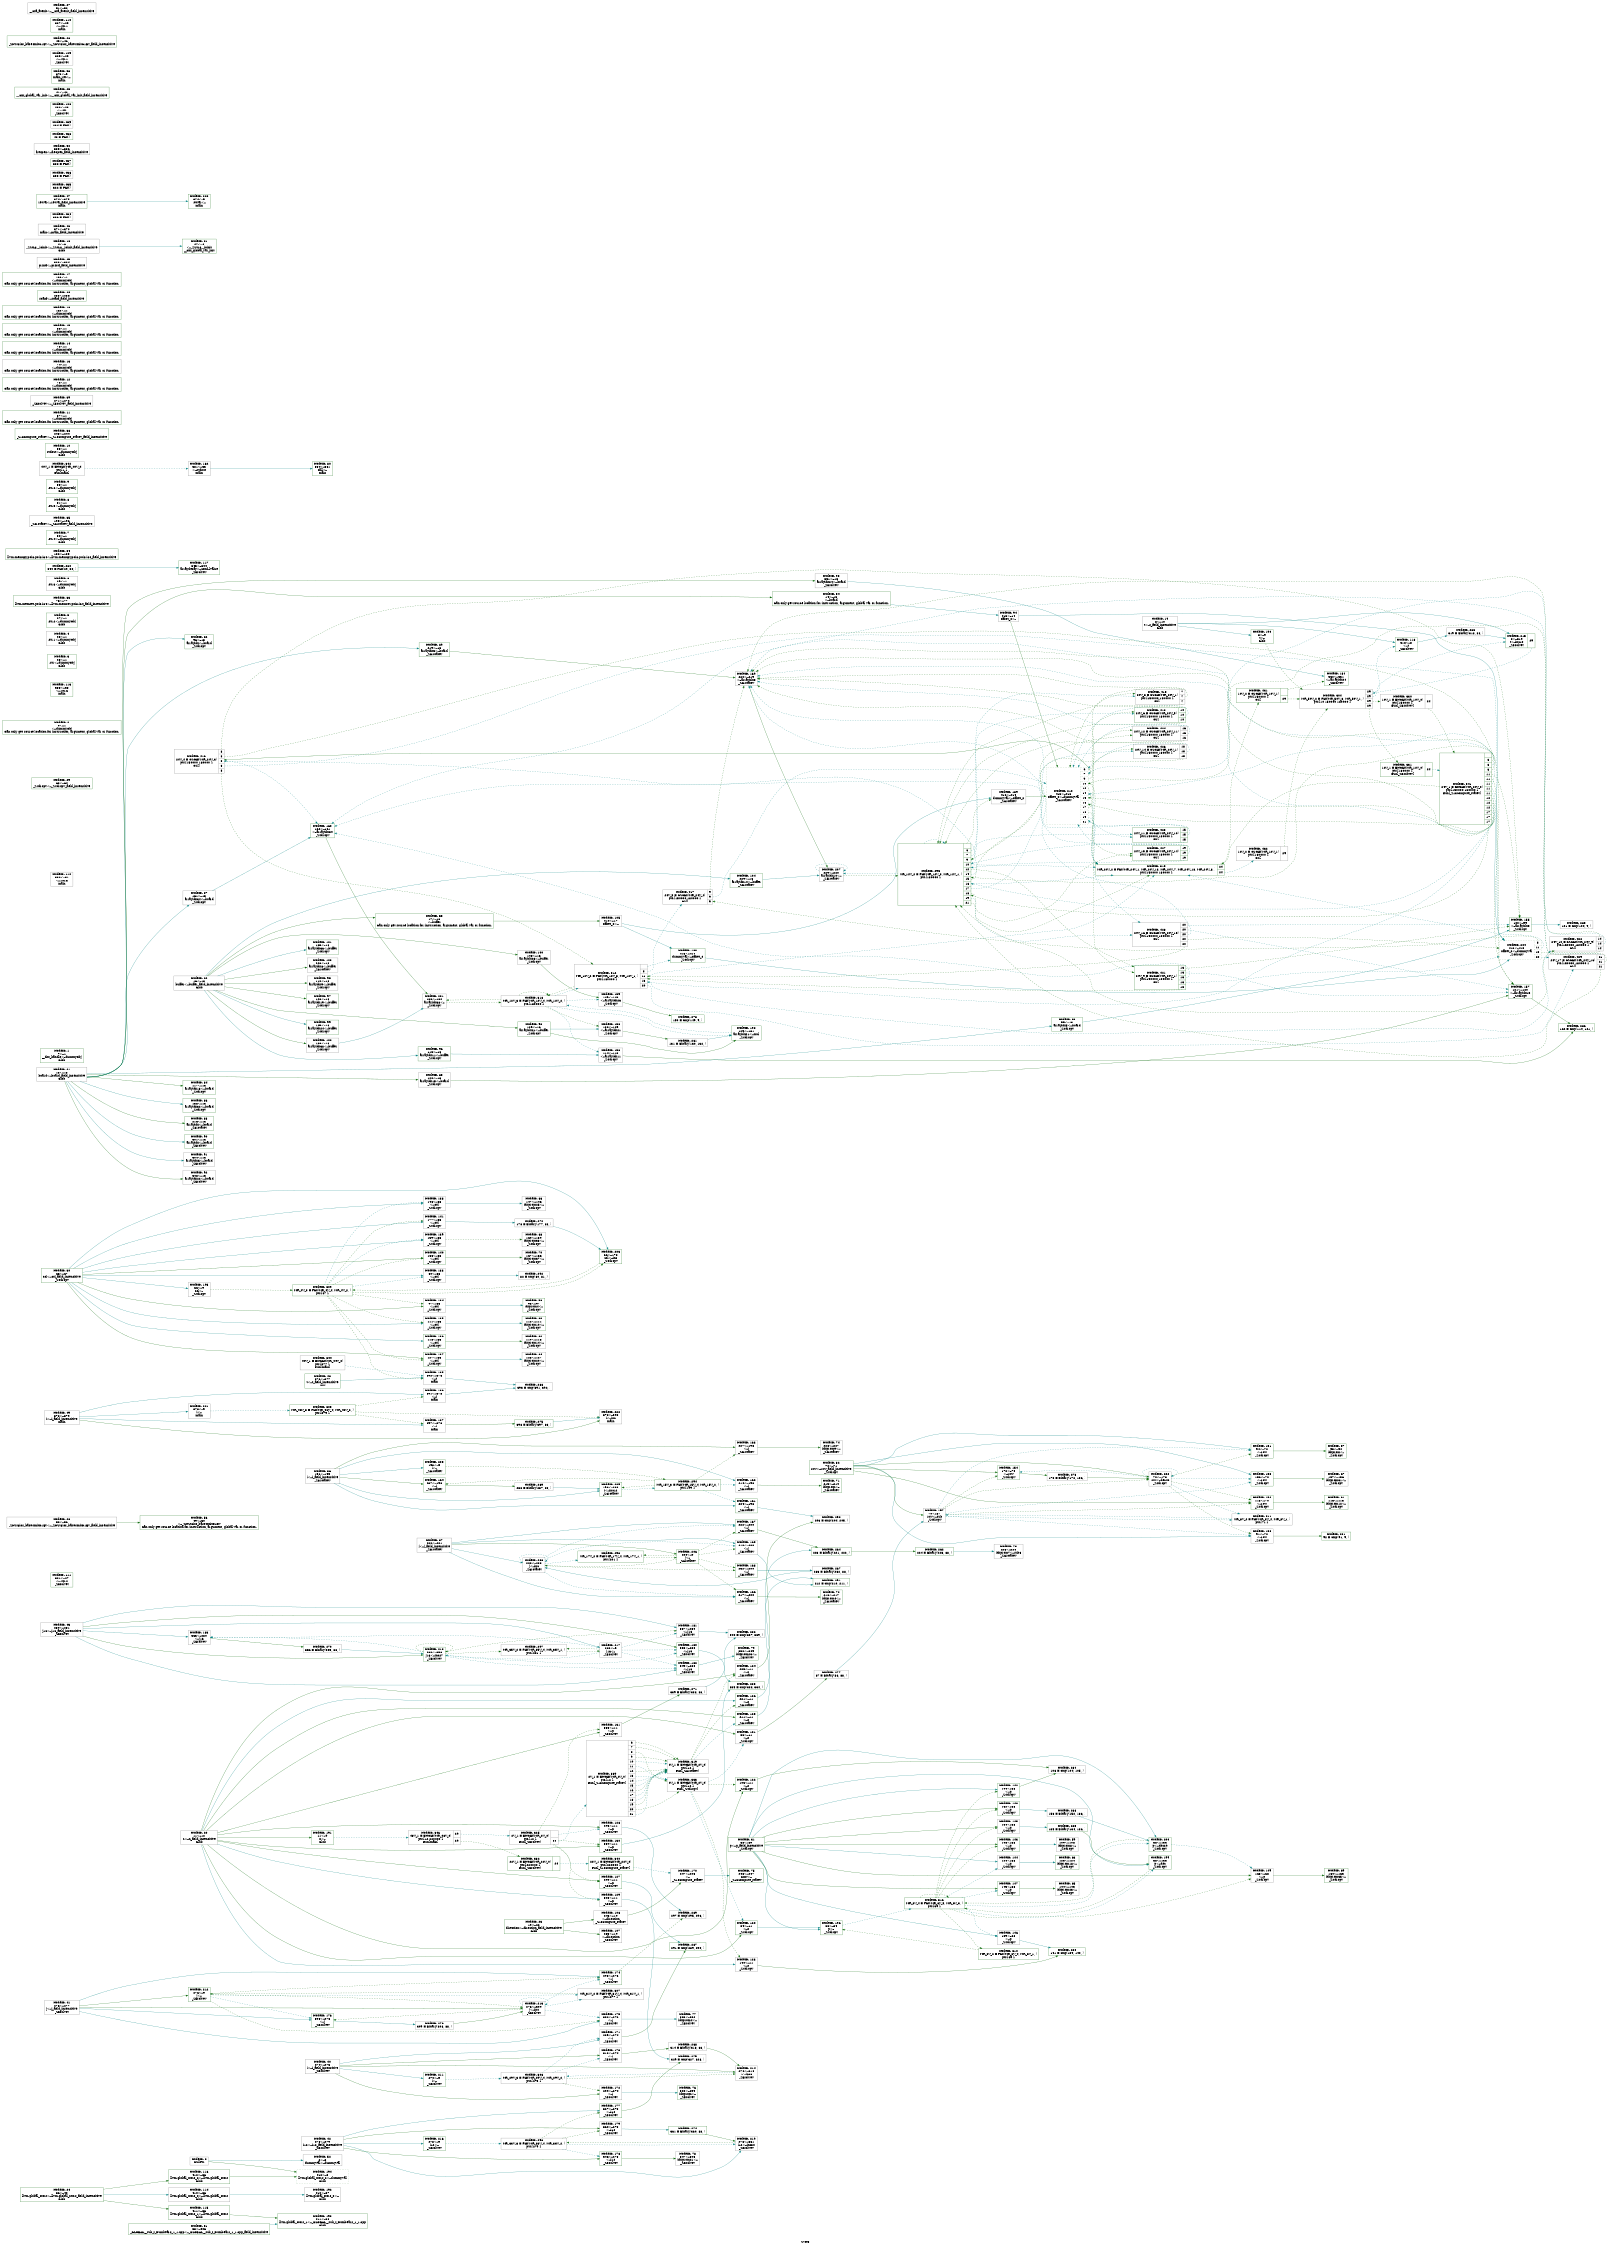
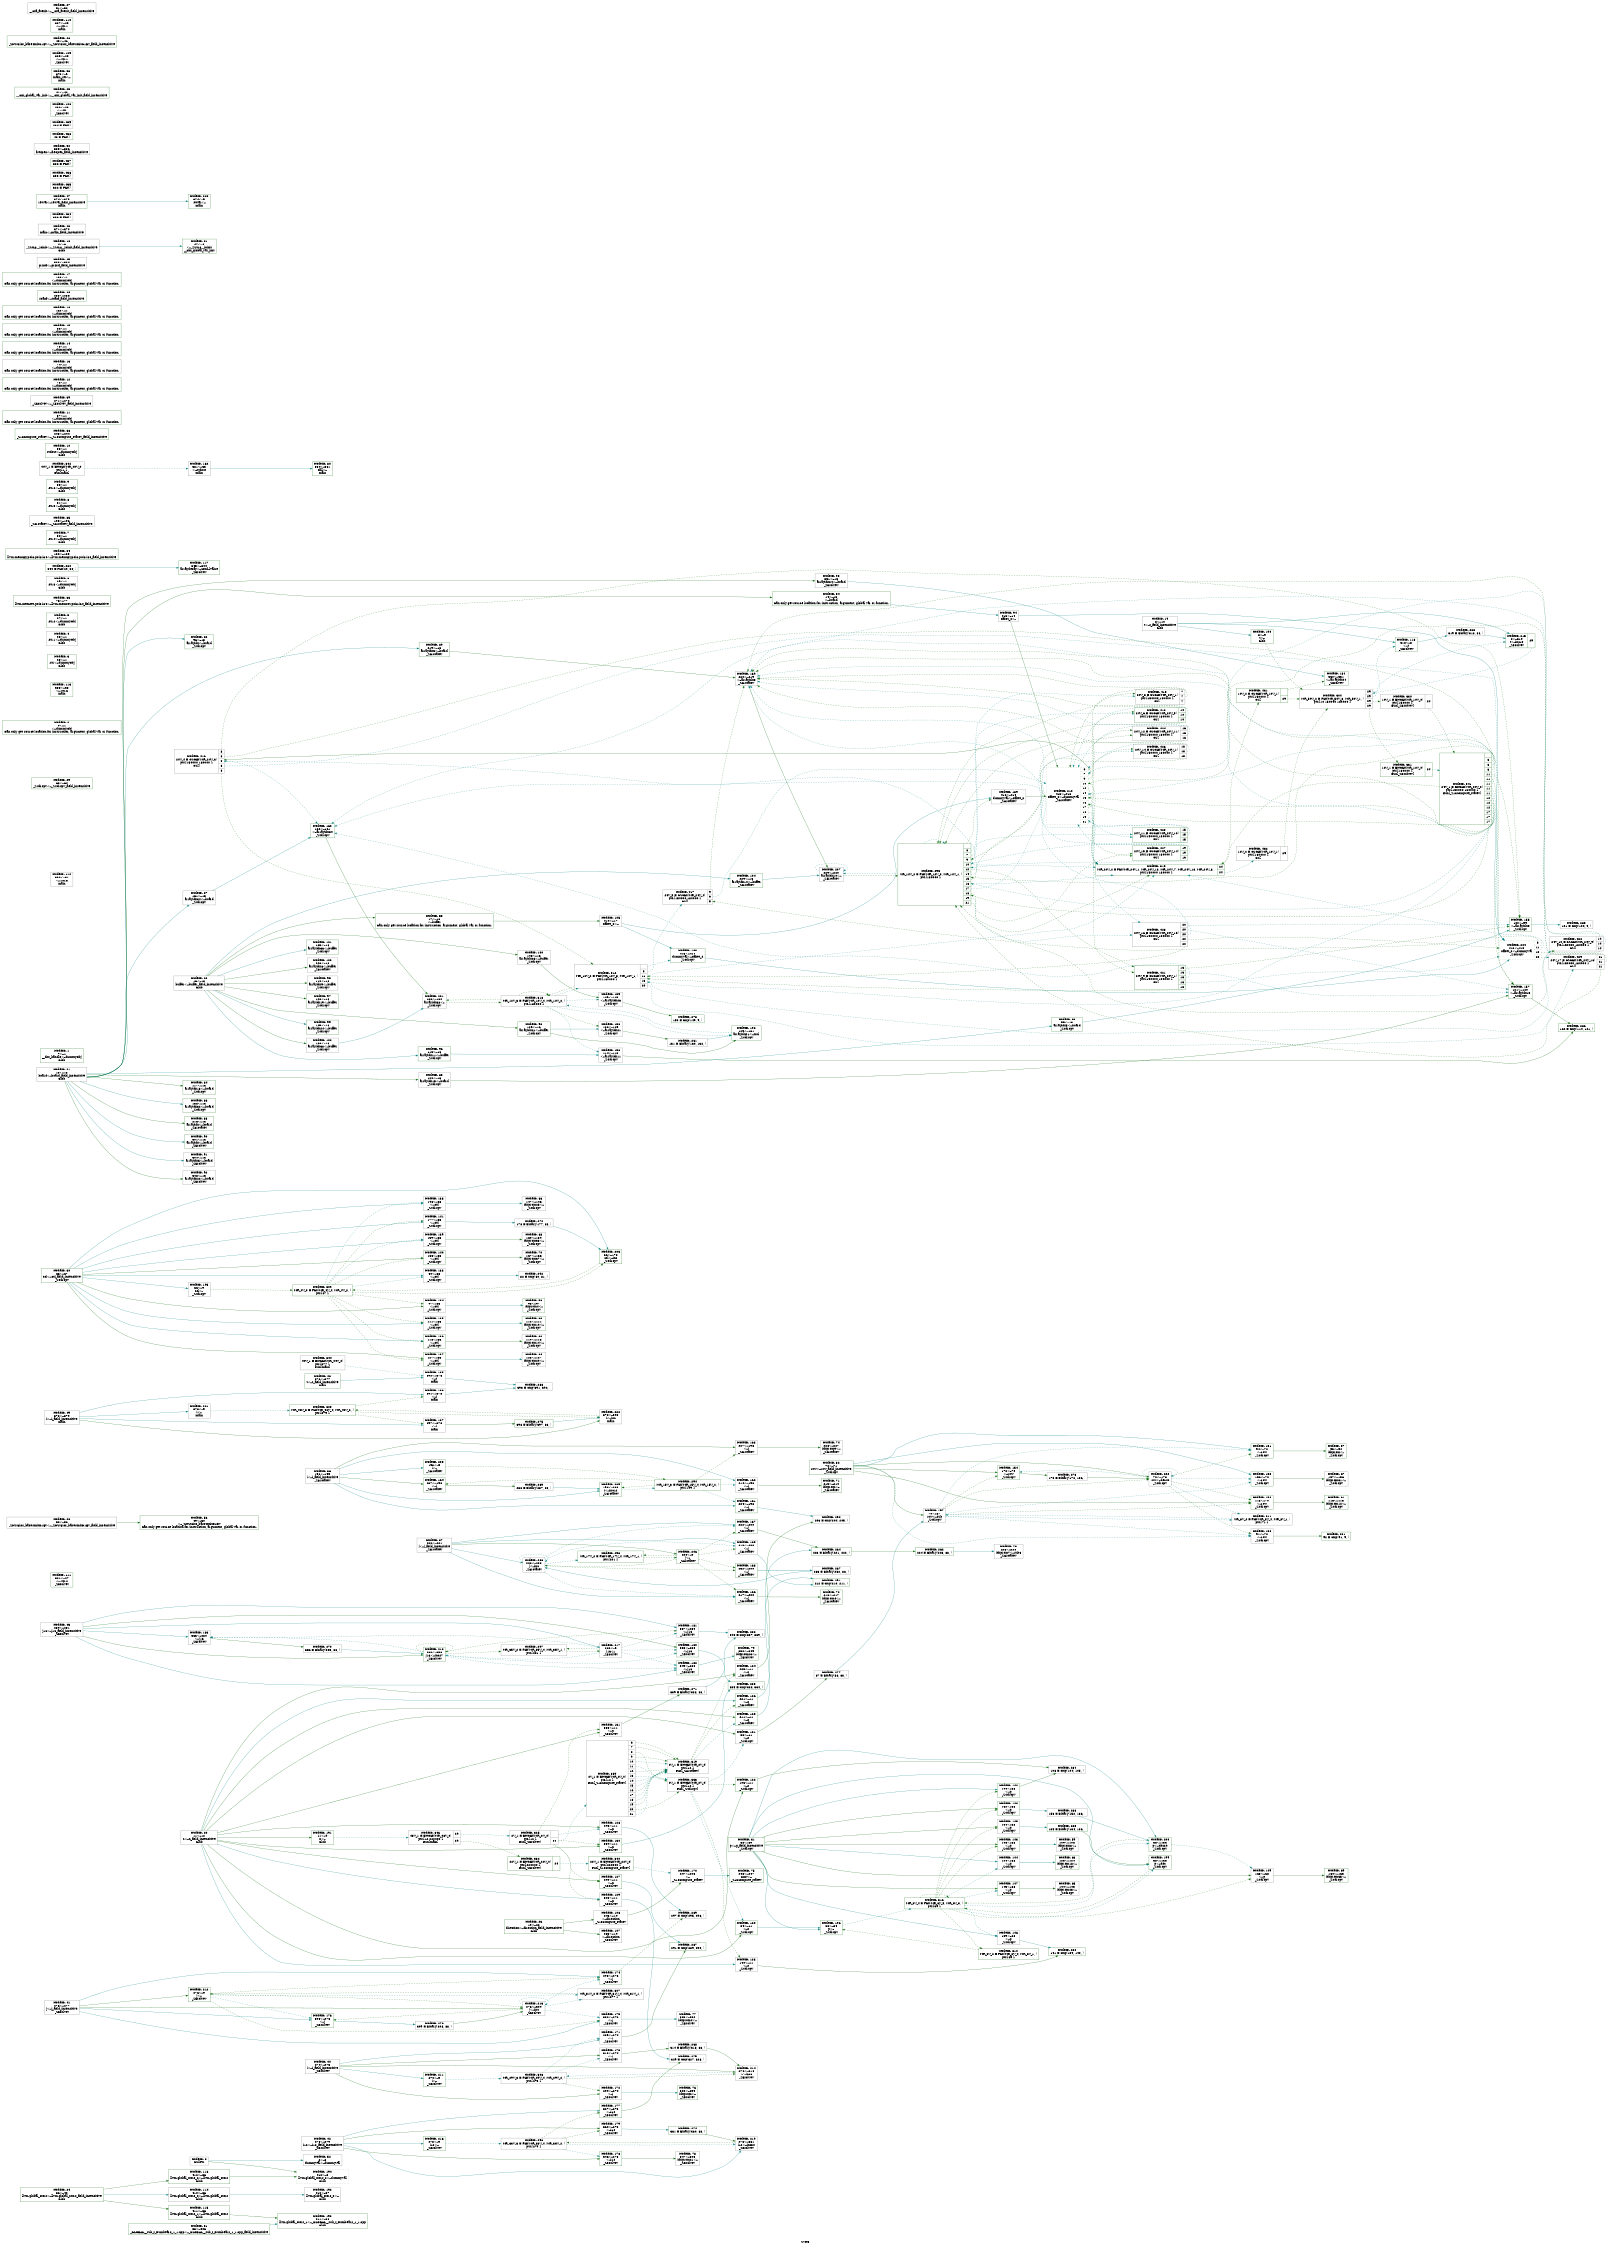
(483, 1240) -> (483, 1240)
(366, 1351) -> (371, 1329)
(323, 1386) -> (323, 1386)
none -> (479, 1413)
(1025, 1538) -> (1025, 1538)
